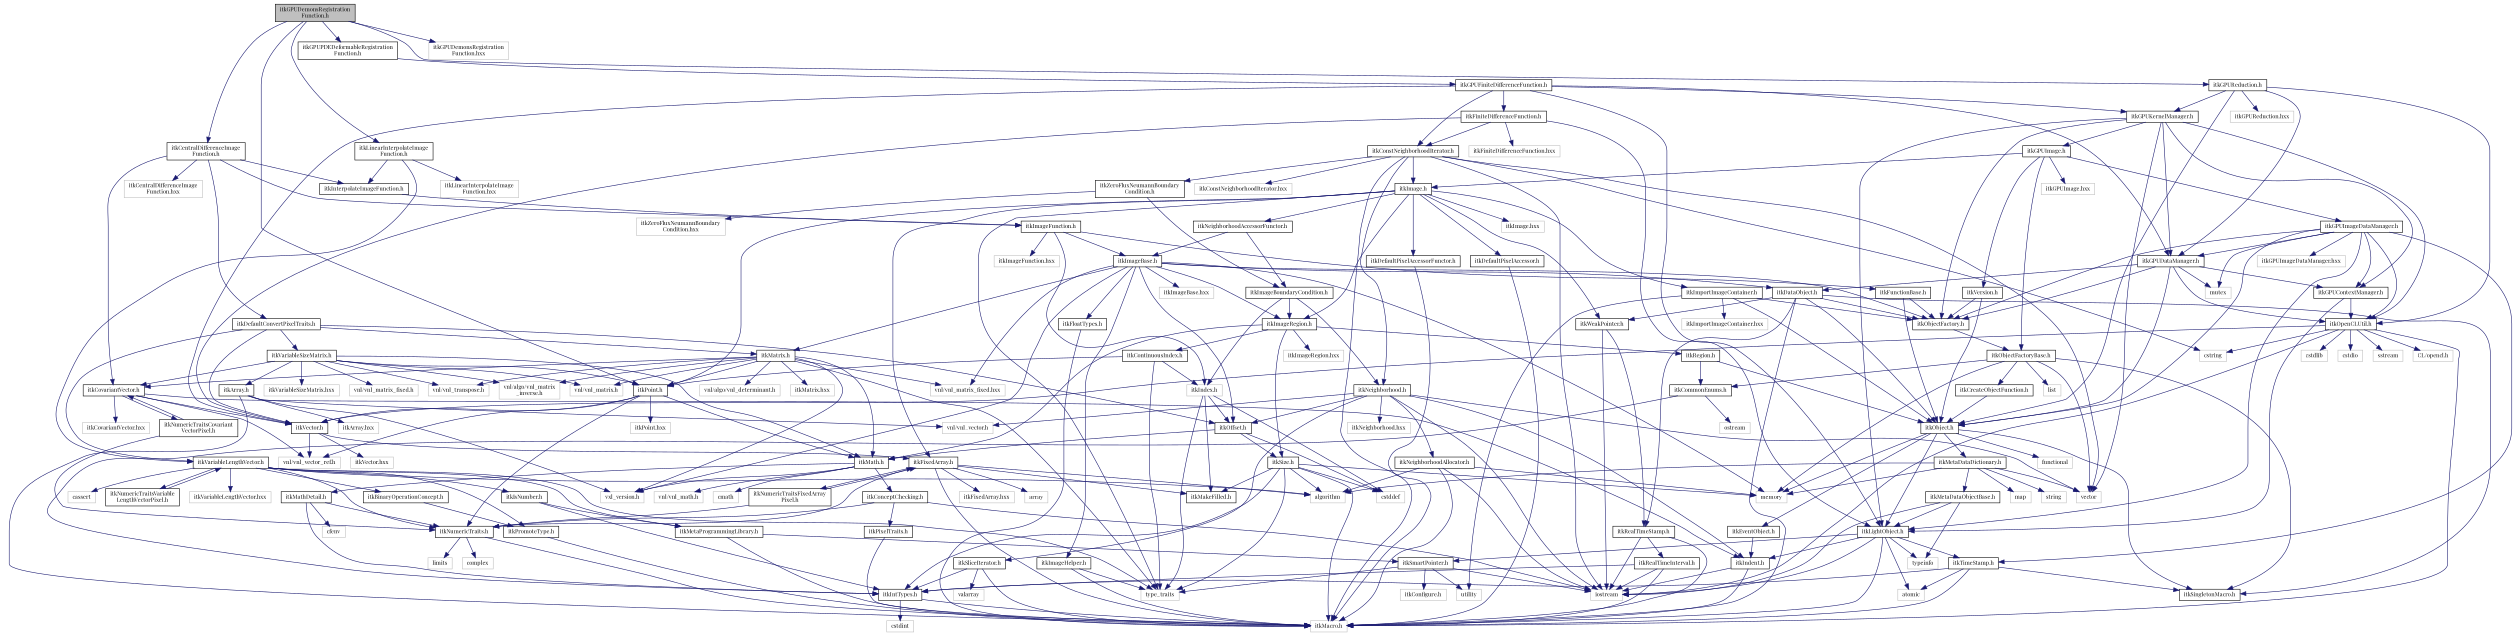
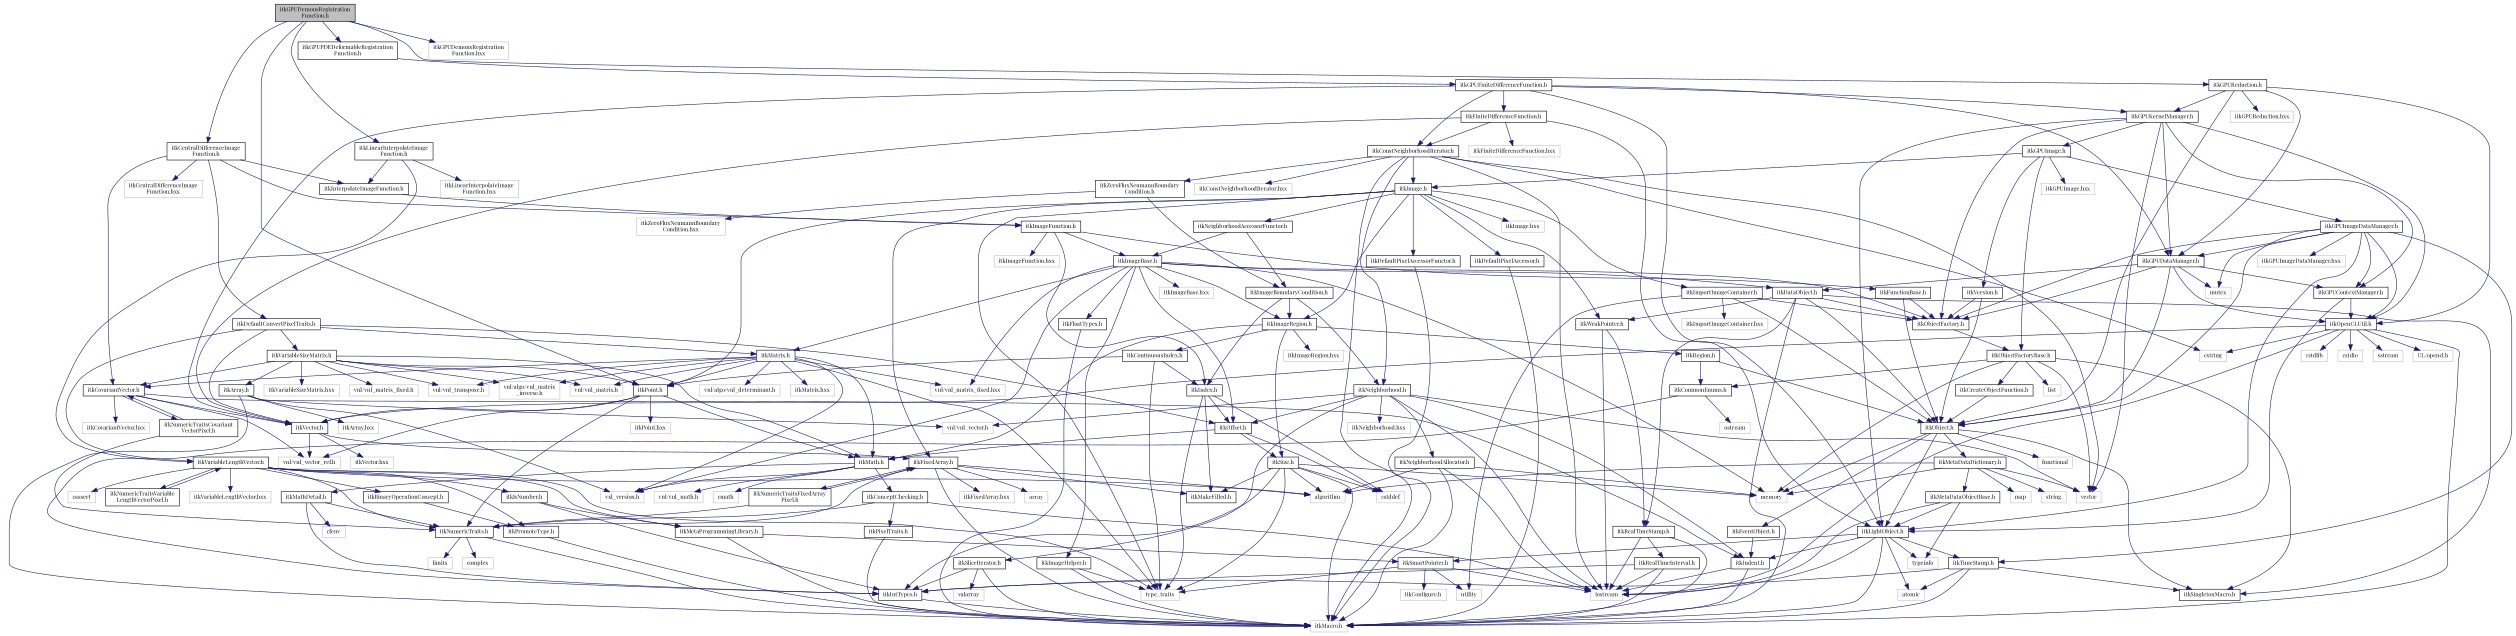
(1205, 390) -> (1205, 390)
(900, 626) -> none
